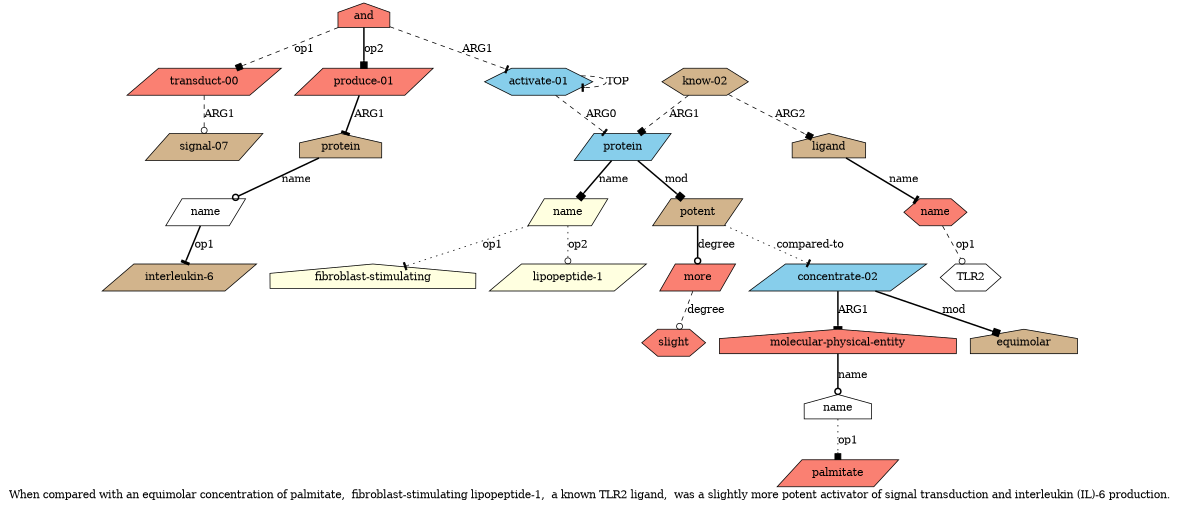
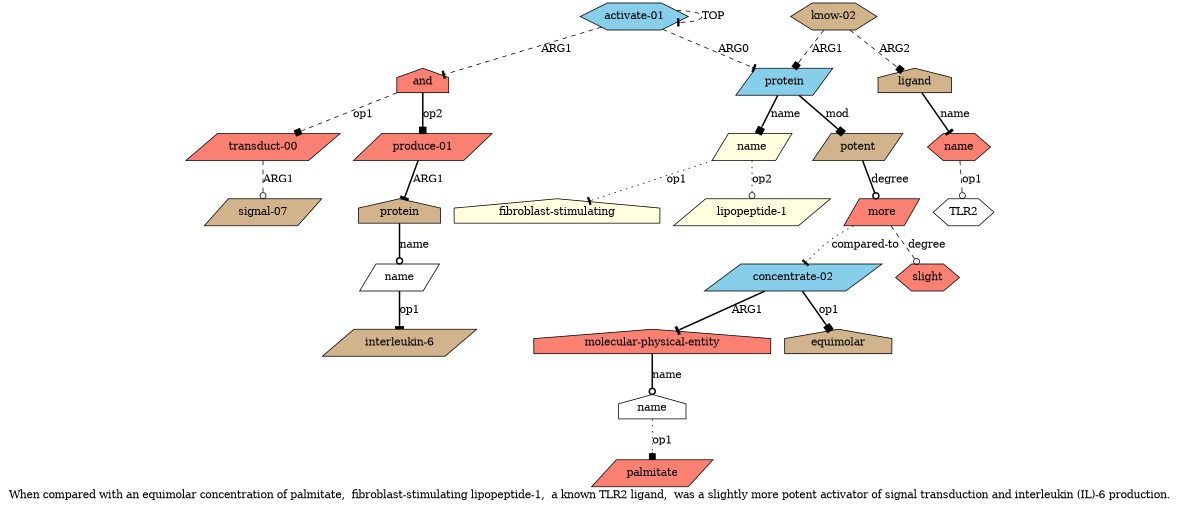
(447, 48) -> (524, 51)
(765, 244) -> (829, 241)
(954, 310) -> (829, 310)
